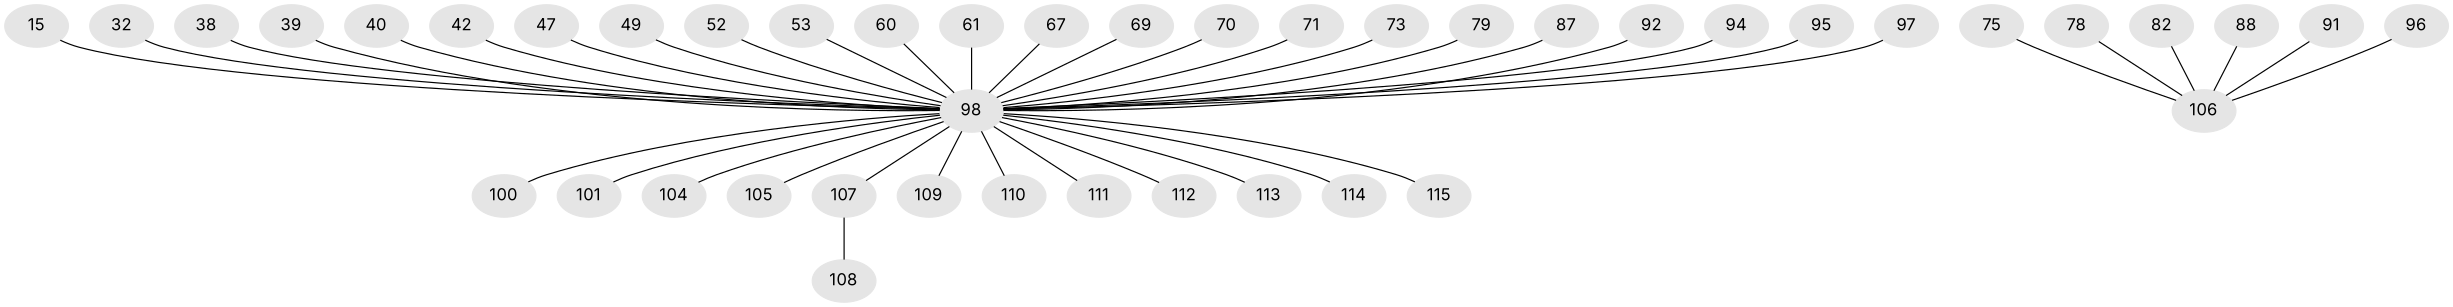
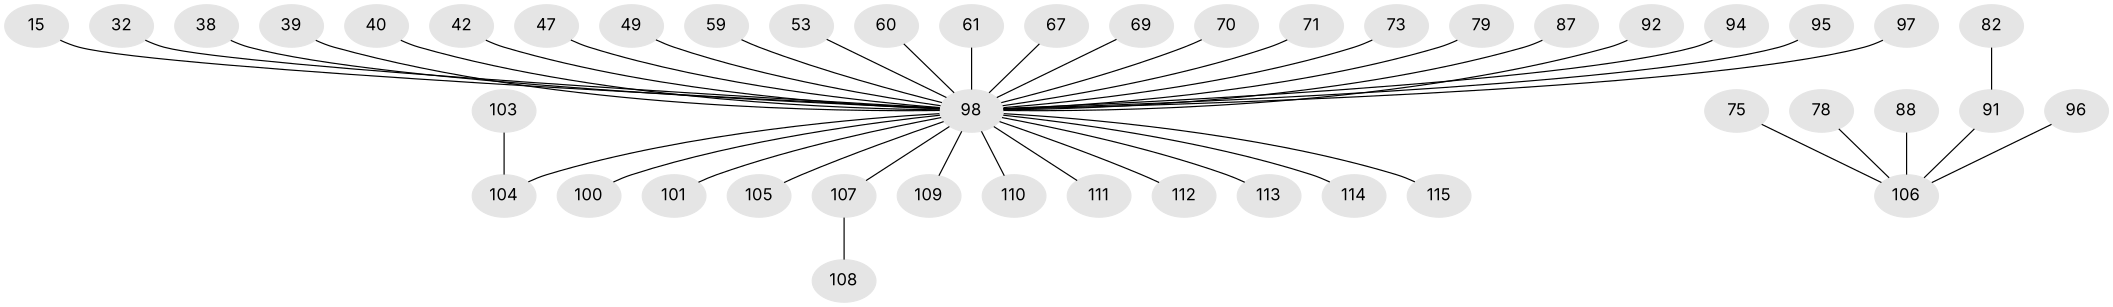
(717, 26) -> (717, 26)
(2183, 69) -> (1992, 69)
none -> (504, 111)
